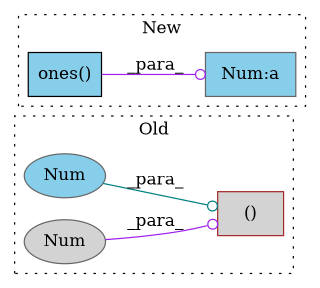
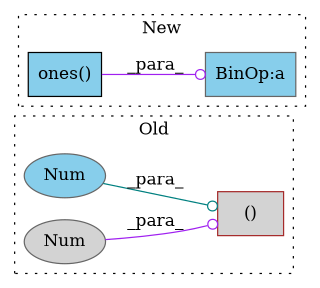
(251, 74) -> (251, 74)
